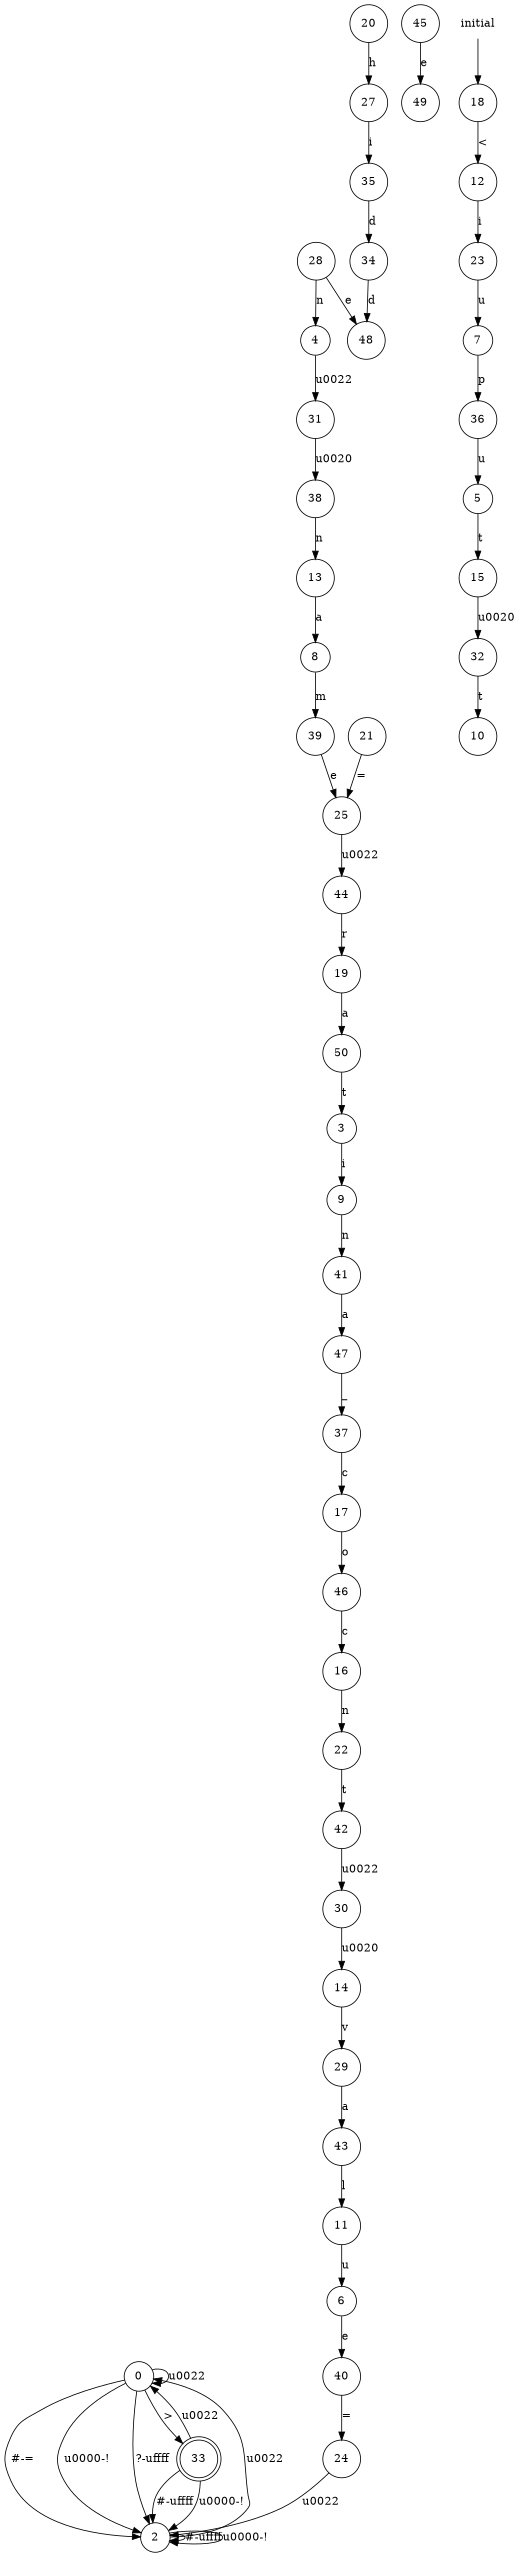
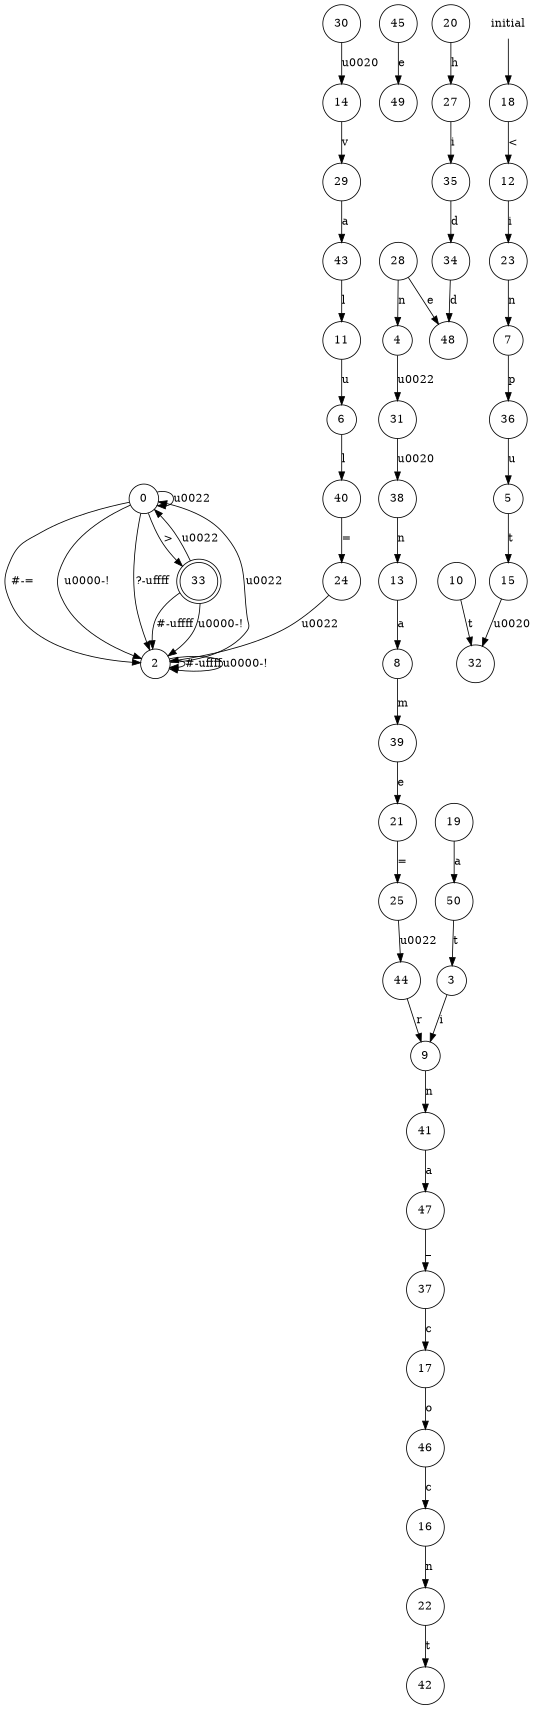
(482, 301) -> (512, 301)
(478, 693) -> (465, 619)
(327, 772) -> (398, 778)
(342, 930) -> (413, 1016)
(342, 1865) -> none
(345, 2337) -> (344, 459)
